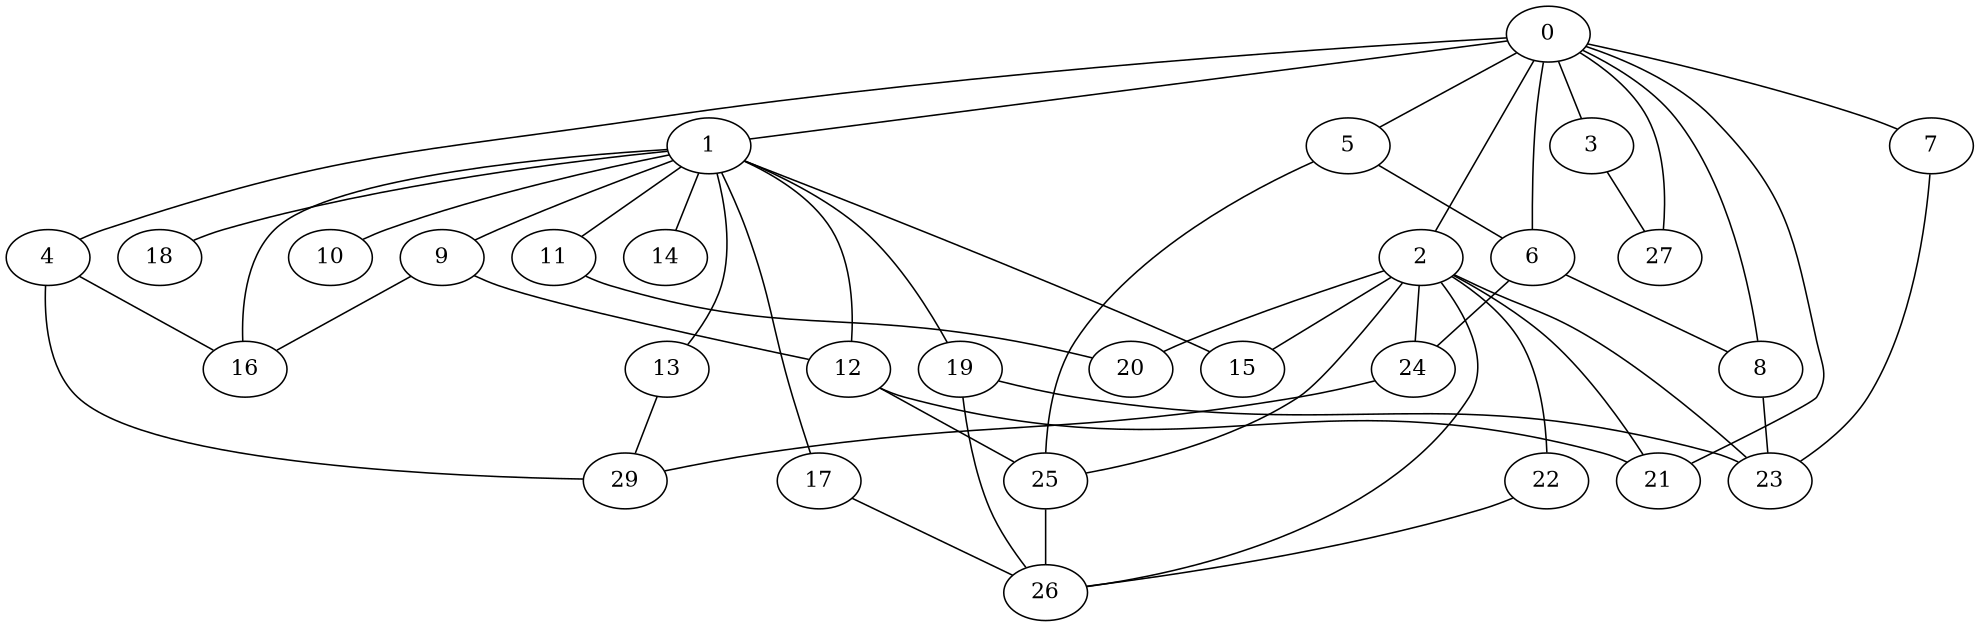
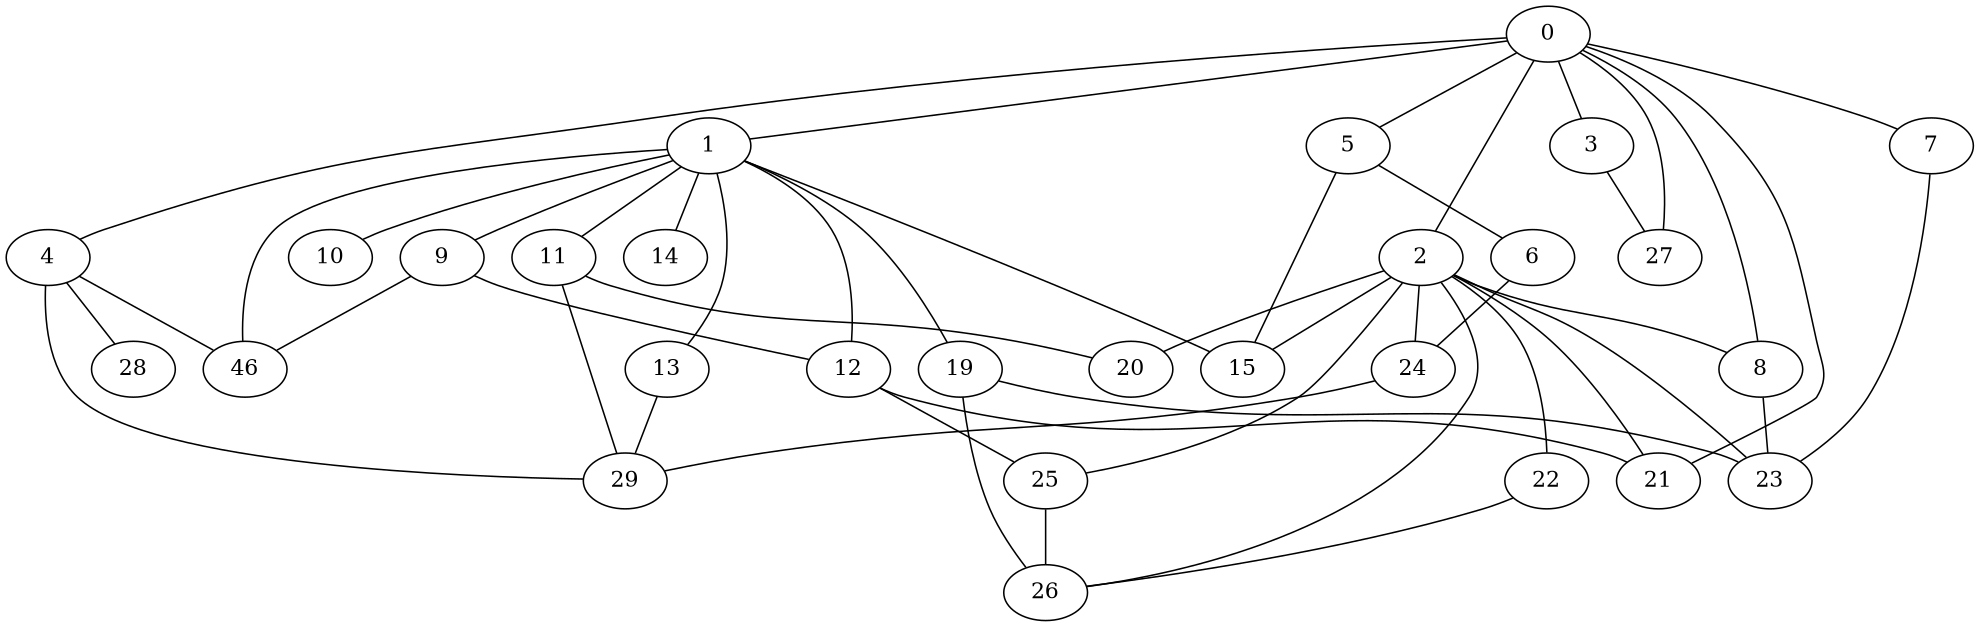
(1534, 146) -> none
(160, 258) -> none
(1137, 272) -> (1295, 257)
(1647, 313) -> (1590, 315)
none -> (133, 369)
(245, 369) -> (245, 369)
none -> (590, 369)
(819, 481) -> none
